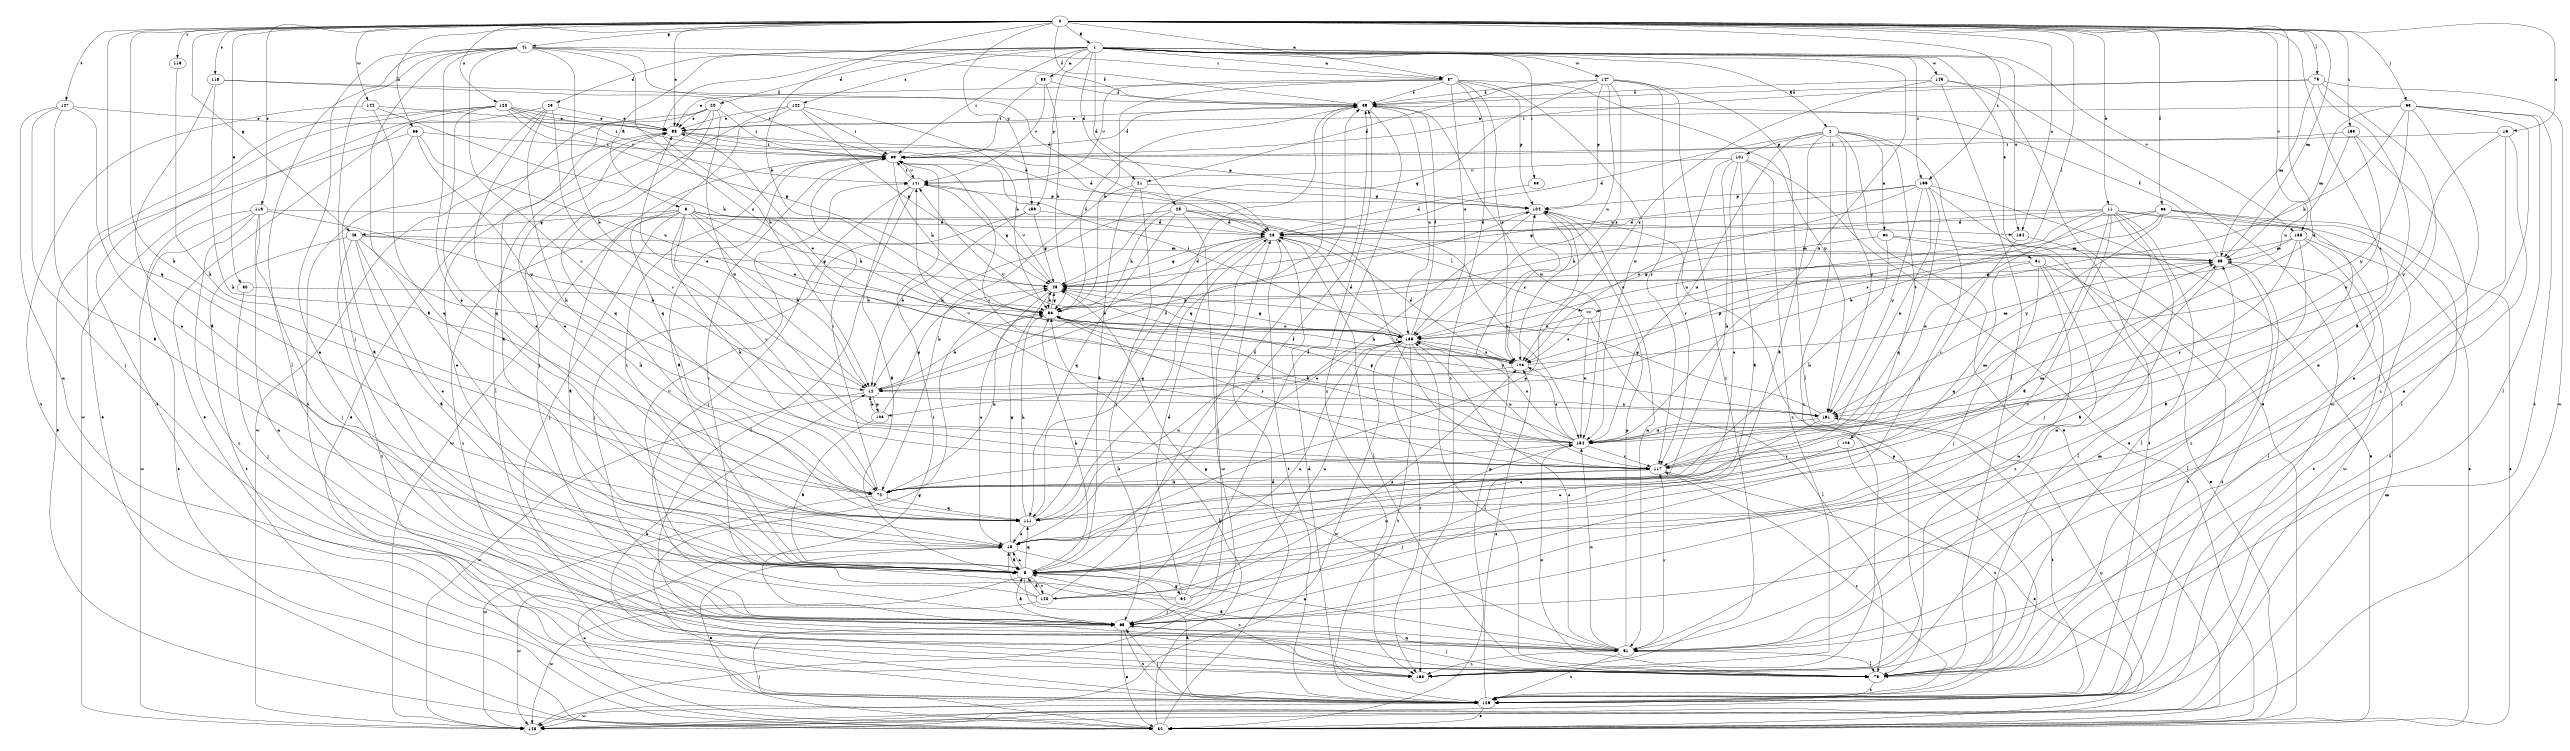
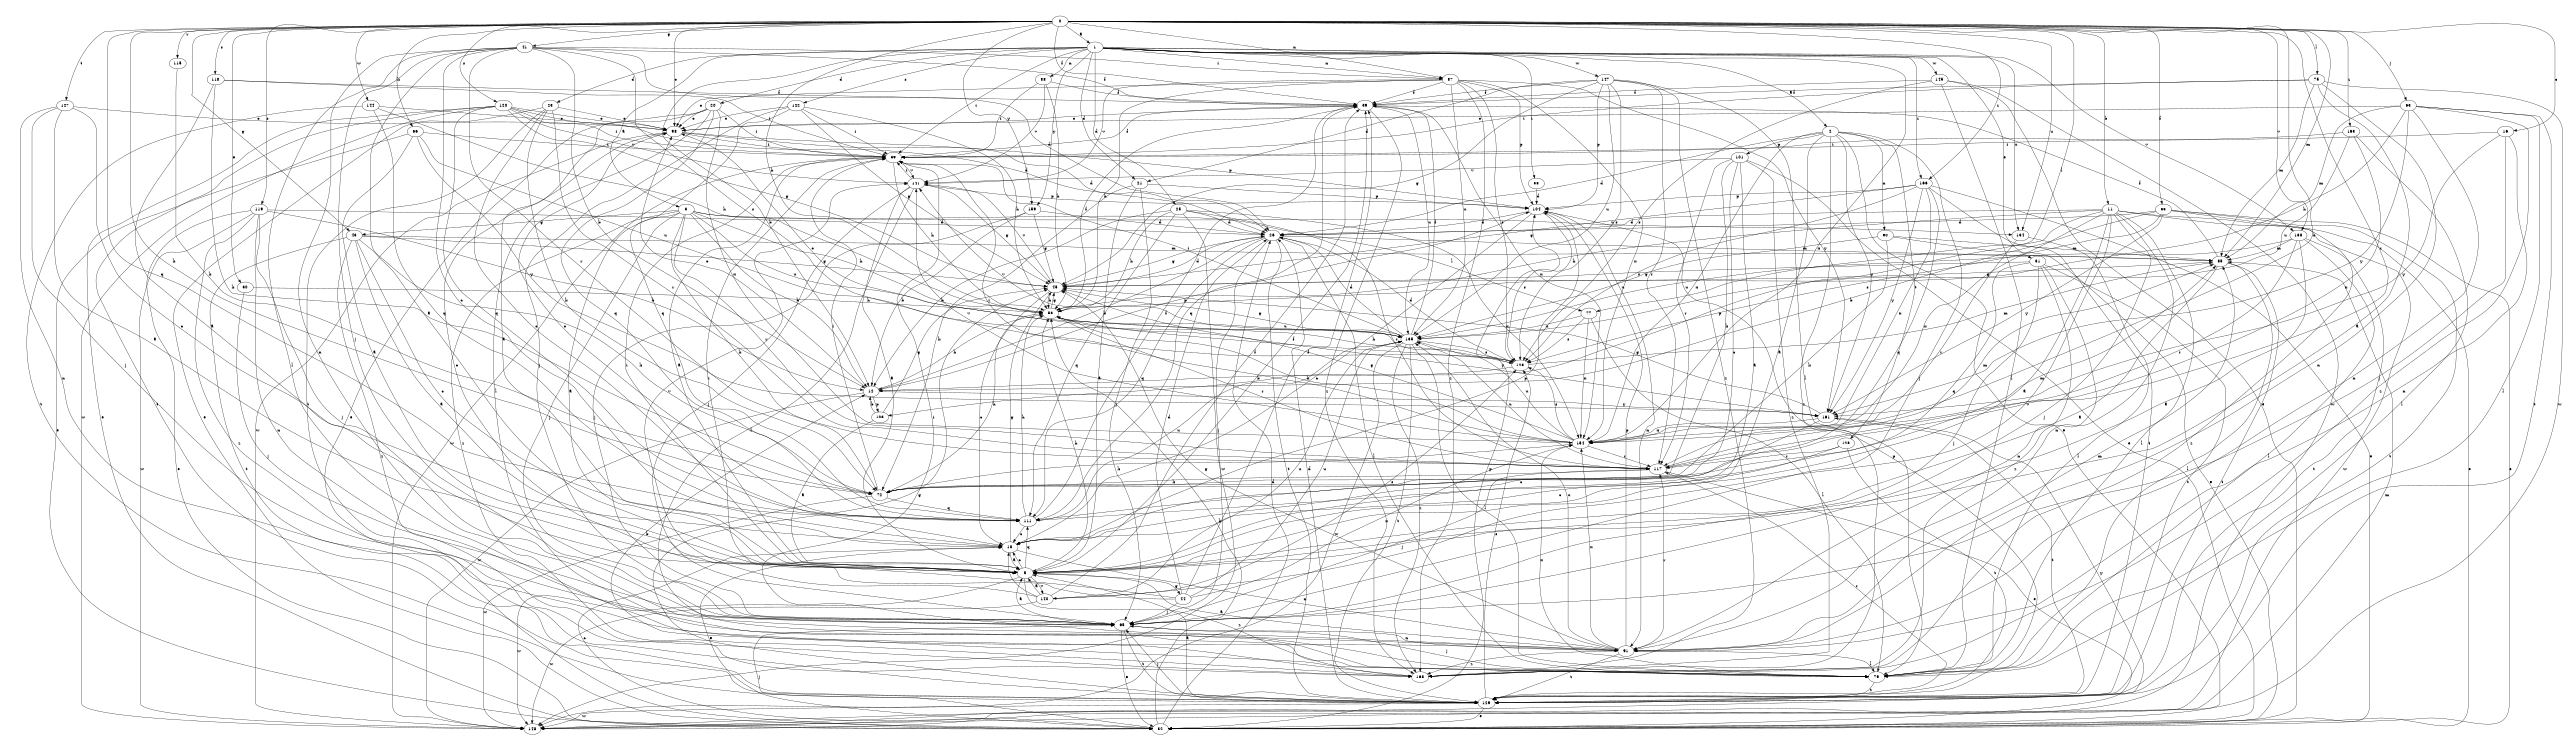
(1405, 206) -> (1537, 195)
(1183, 599) -> (1183, 599)
